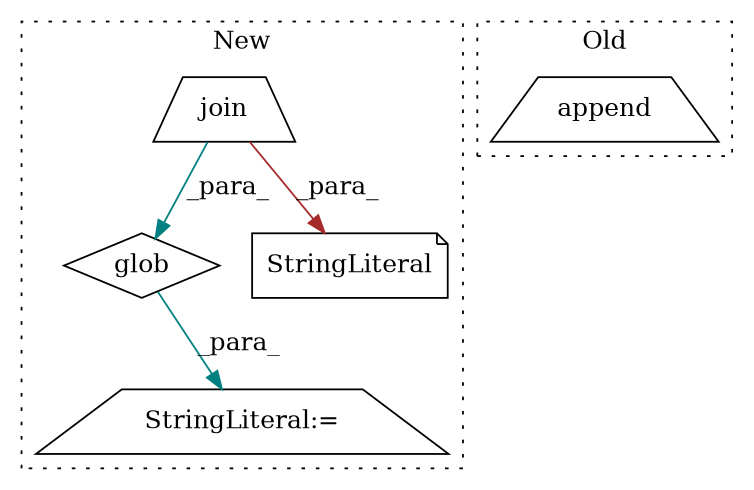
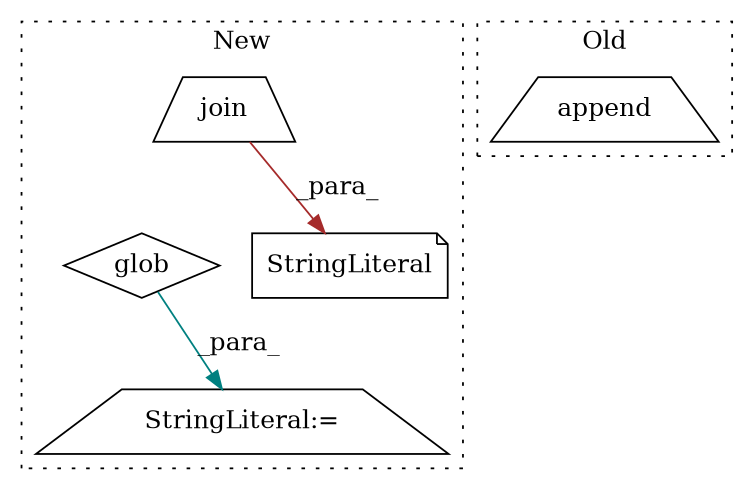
(186, 182) -> none
